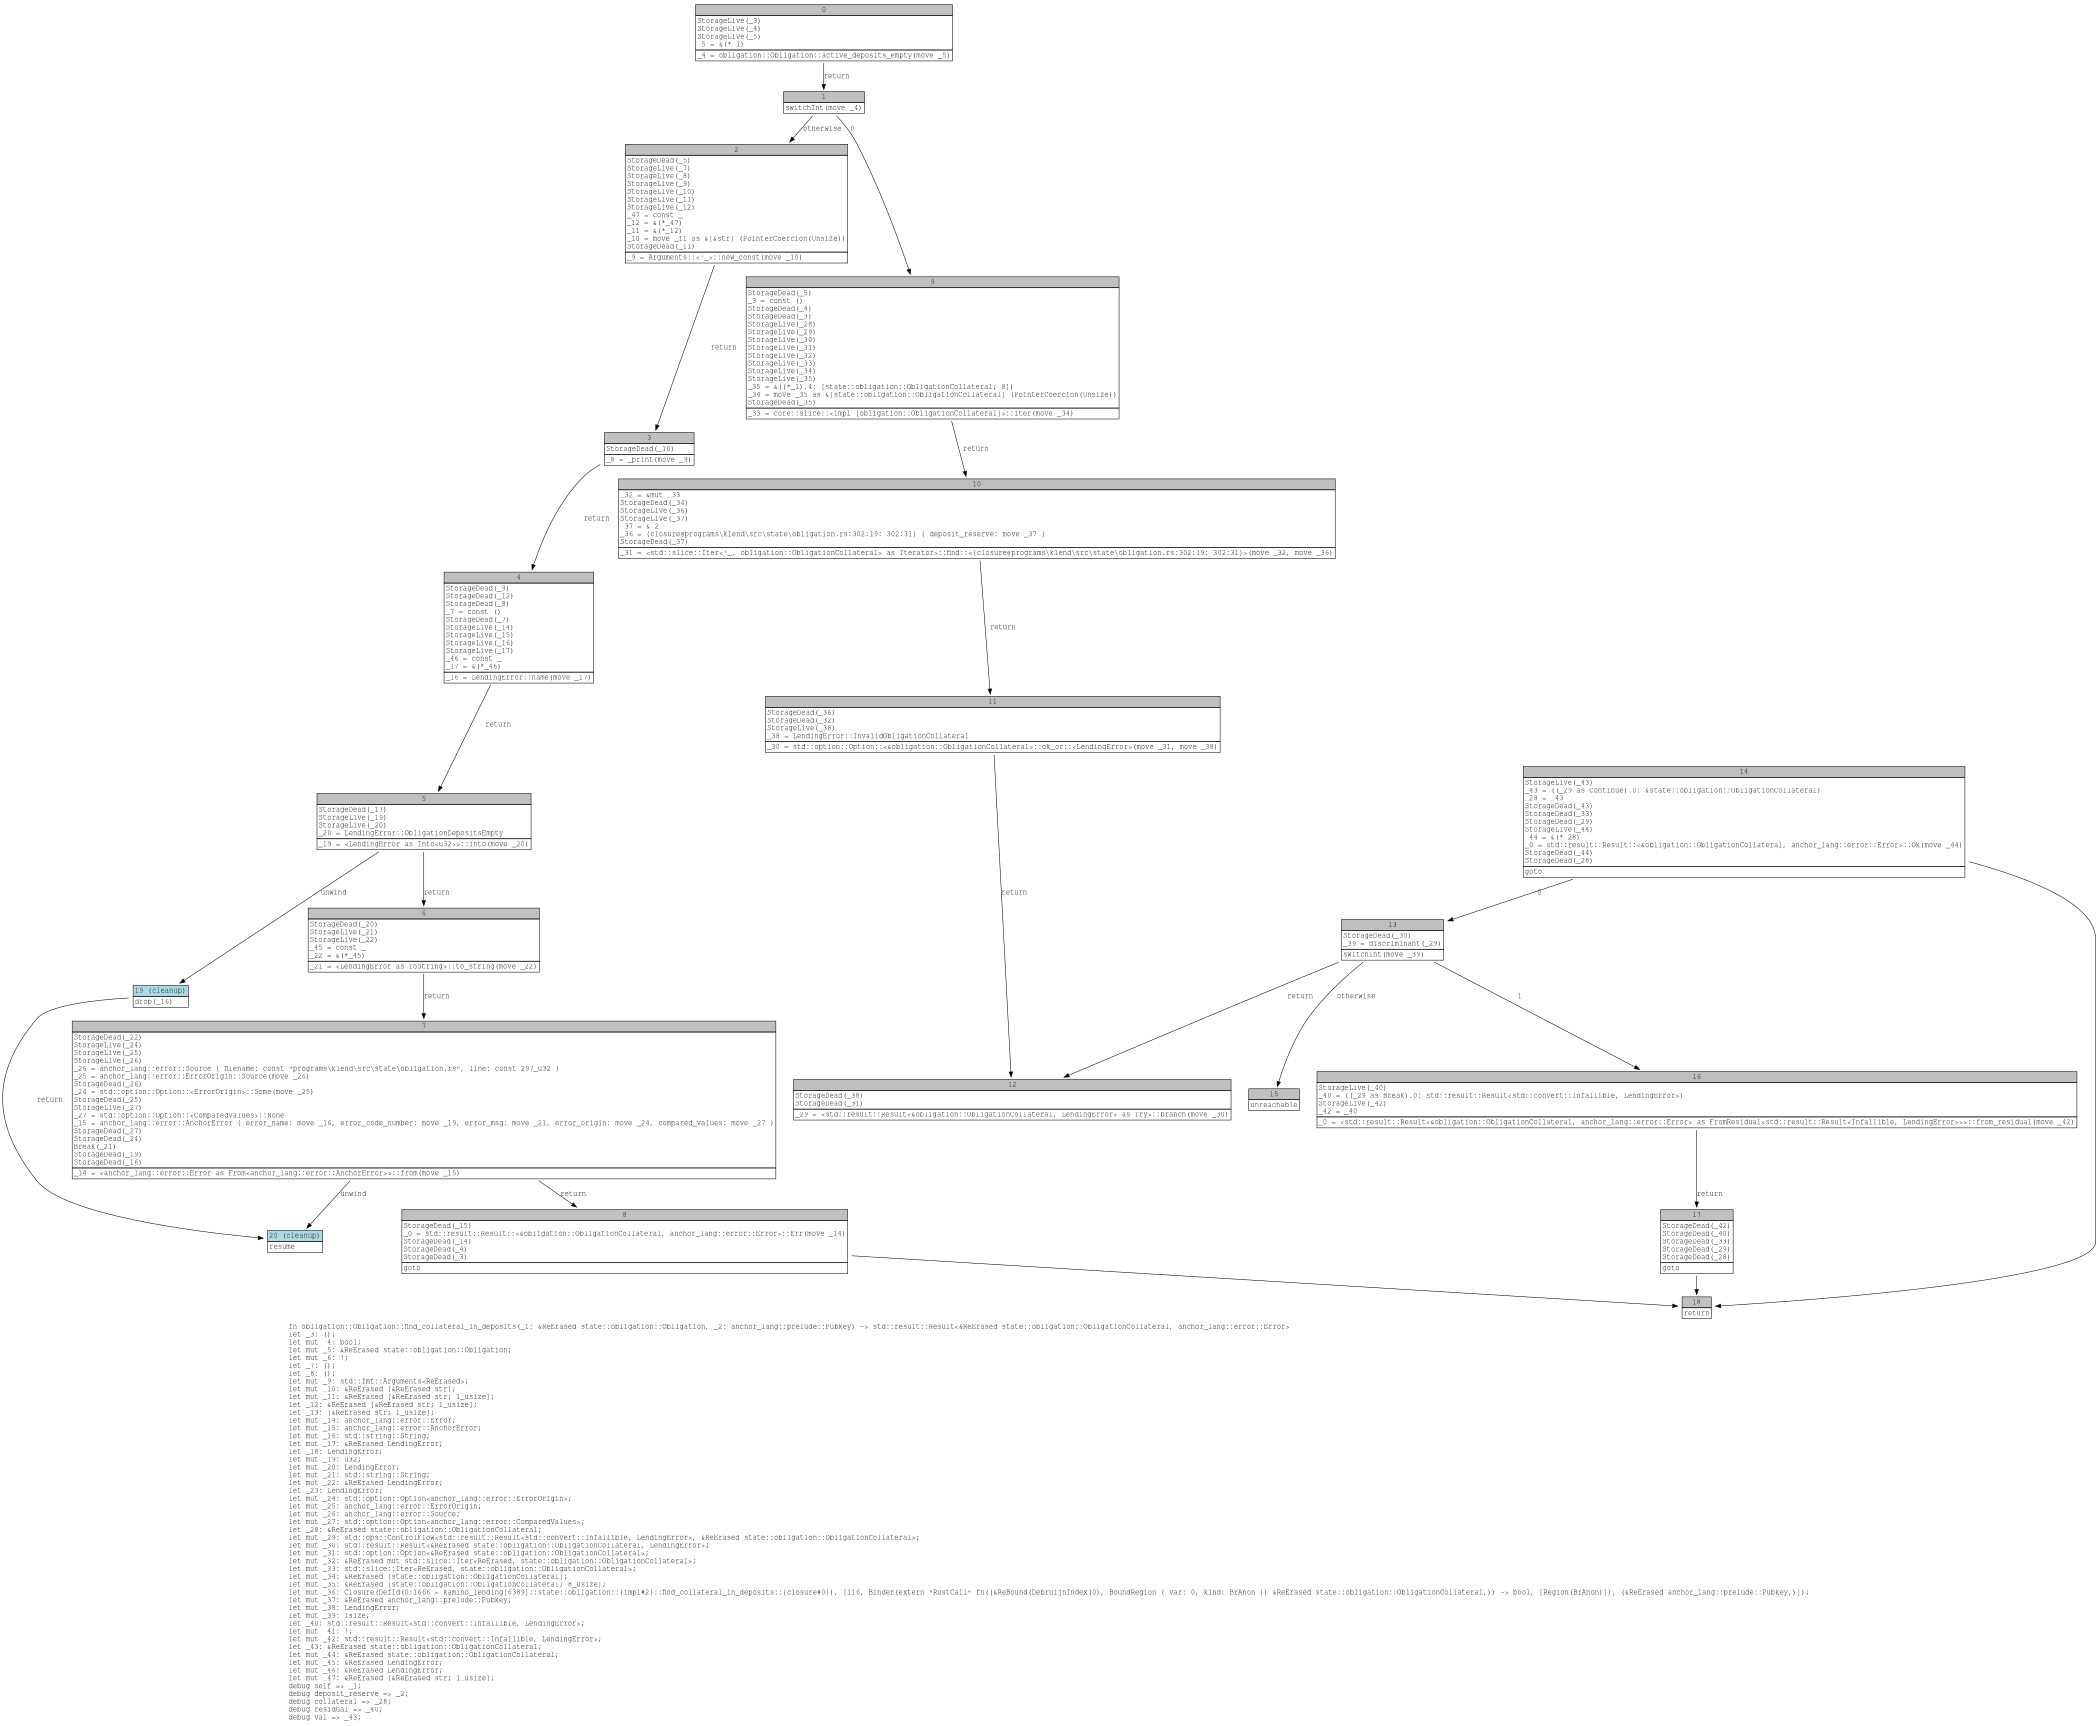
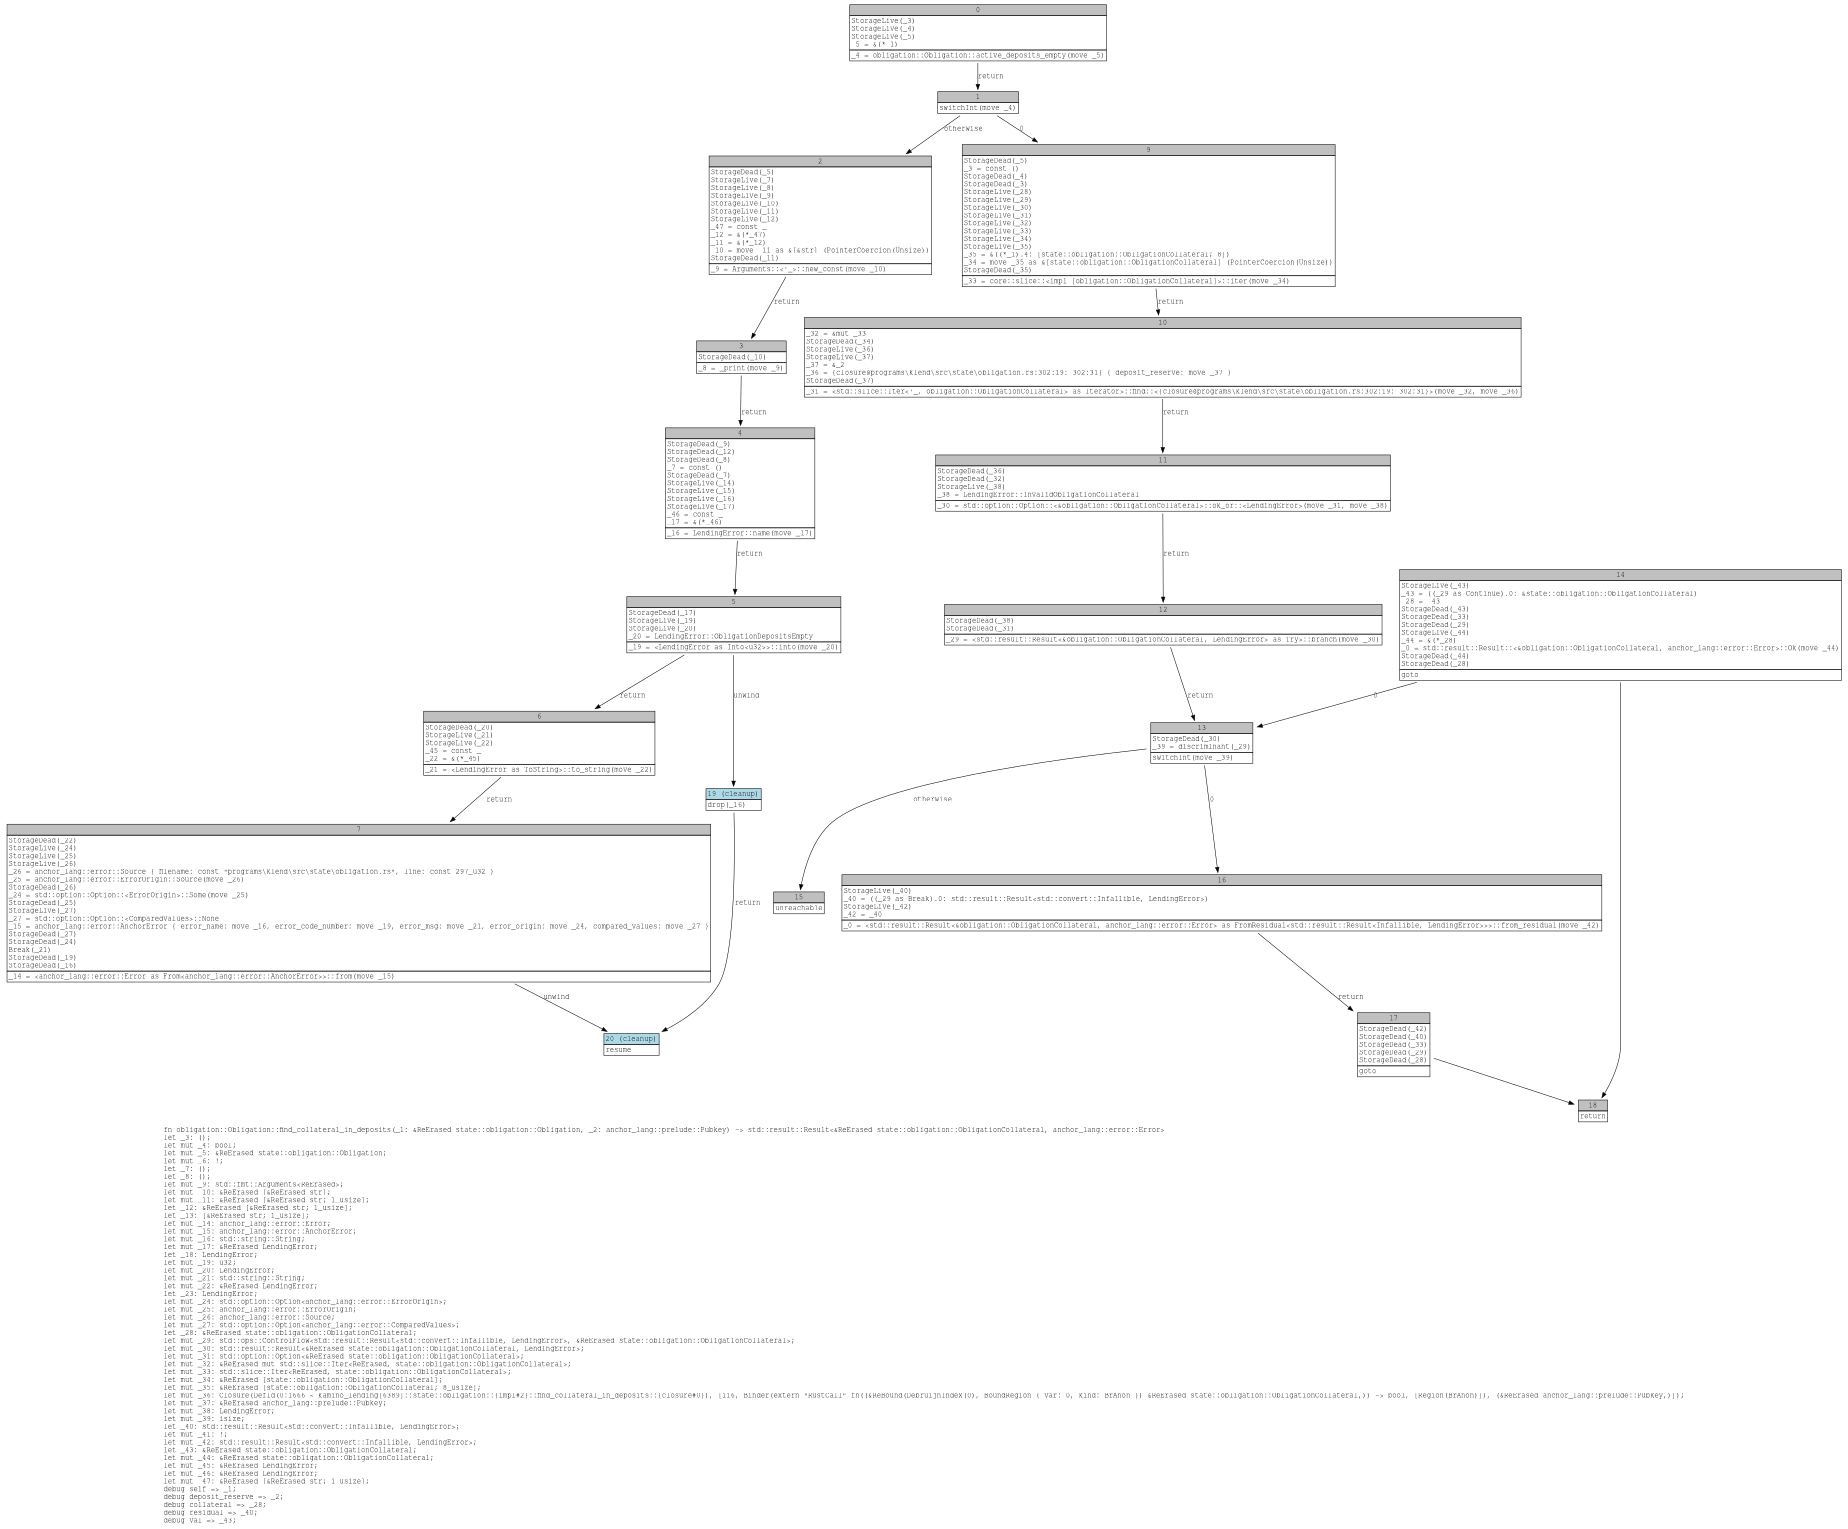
(1520, 996) -> (1212, 799)
(1204, 1018) -> (1182, 681)
(625, 1241) -> none
